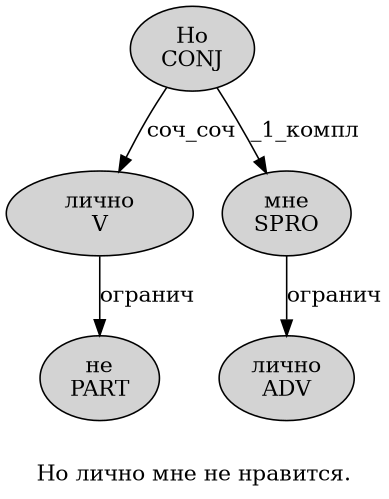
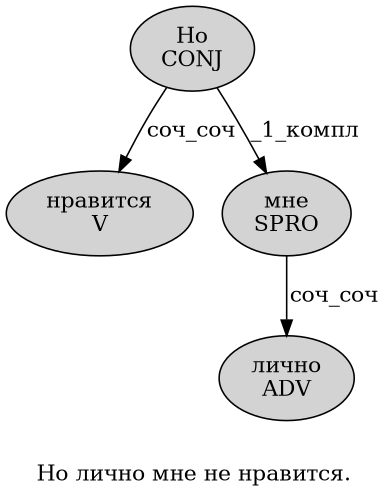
(100, 213) -> (100, 213)
(335, 296) -> (335, 296)
(100, 378) -> none
